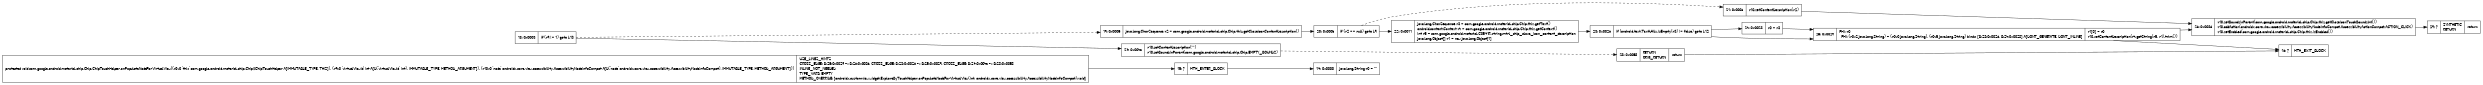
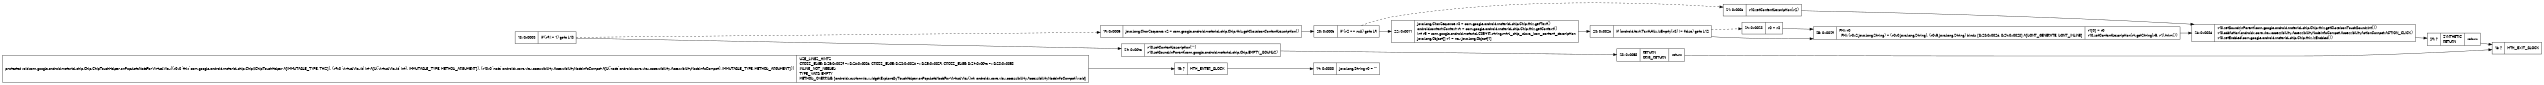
(1725, 29) -> (1725, 29)
(2194, 45) -> (2485, 44)
(1447, 53) -> (1447, 53)
